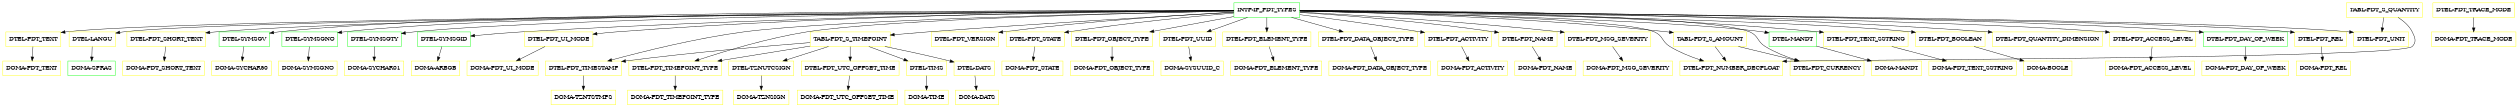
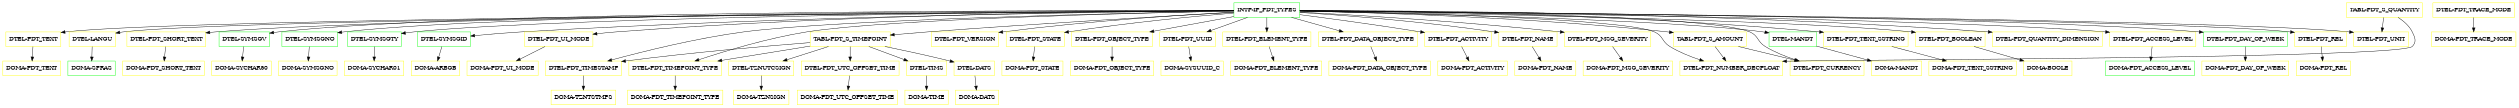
(2150, 68) -> (2150, 68)
